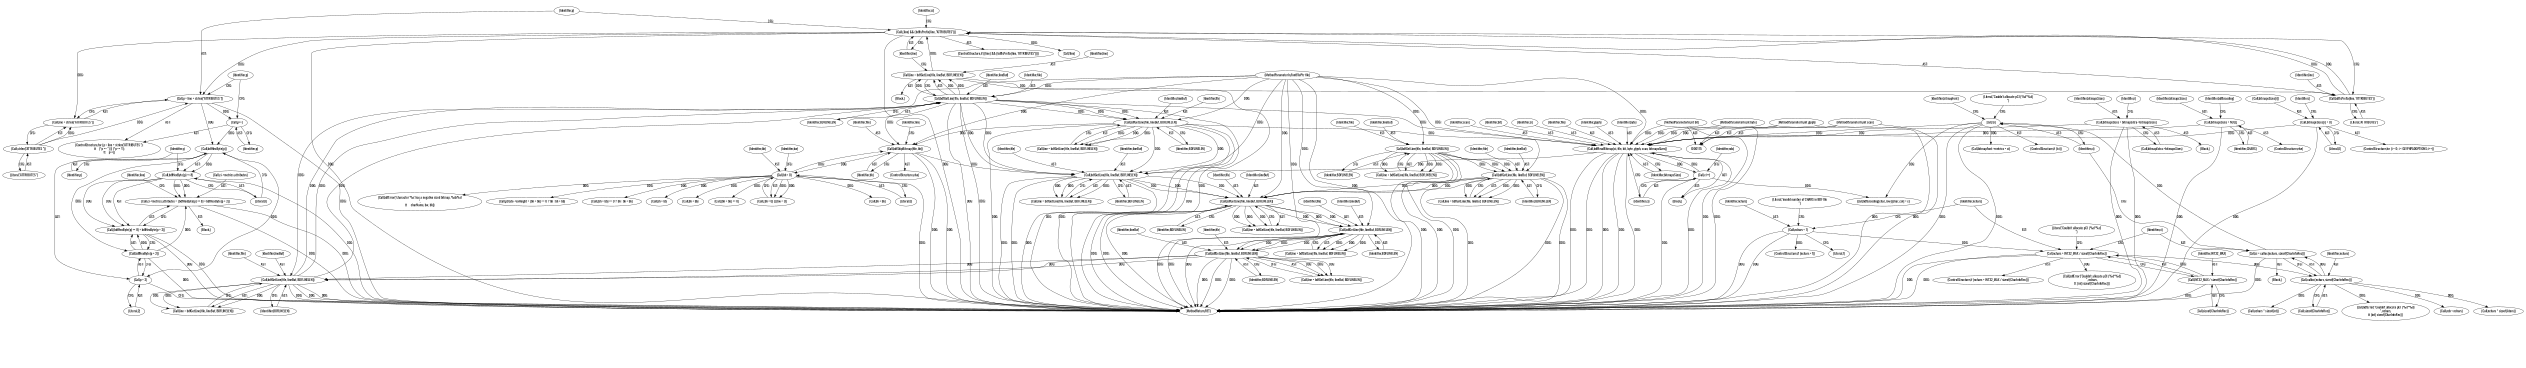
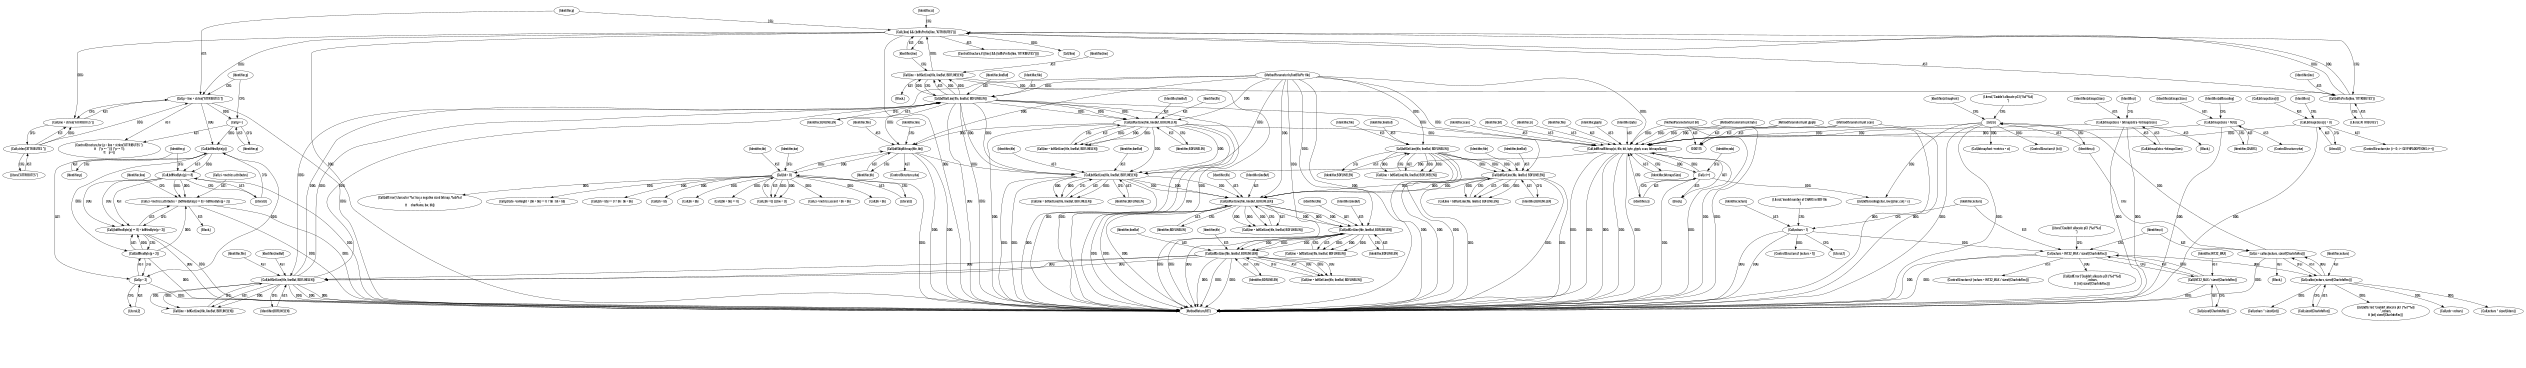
(2020, 133) -> (2020, 133)
(2147, 133) -> (2147, 133)
none -> (829, 202)
(182, 296) -> (182, 296)
